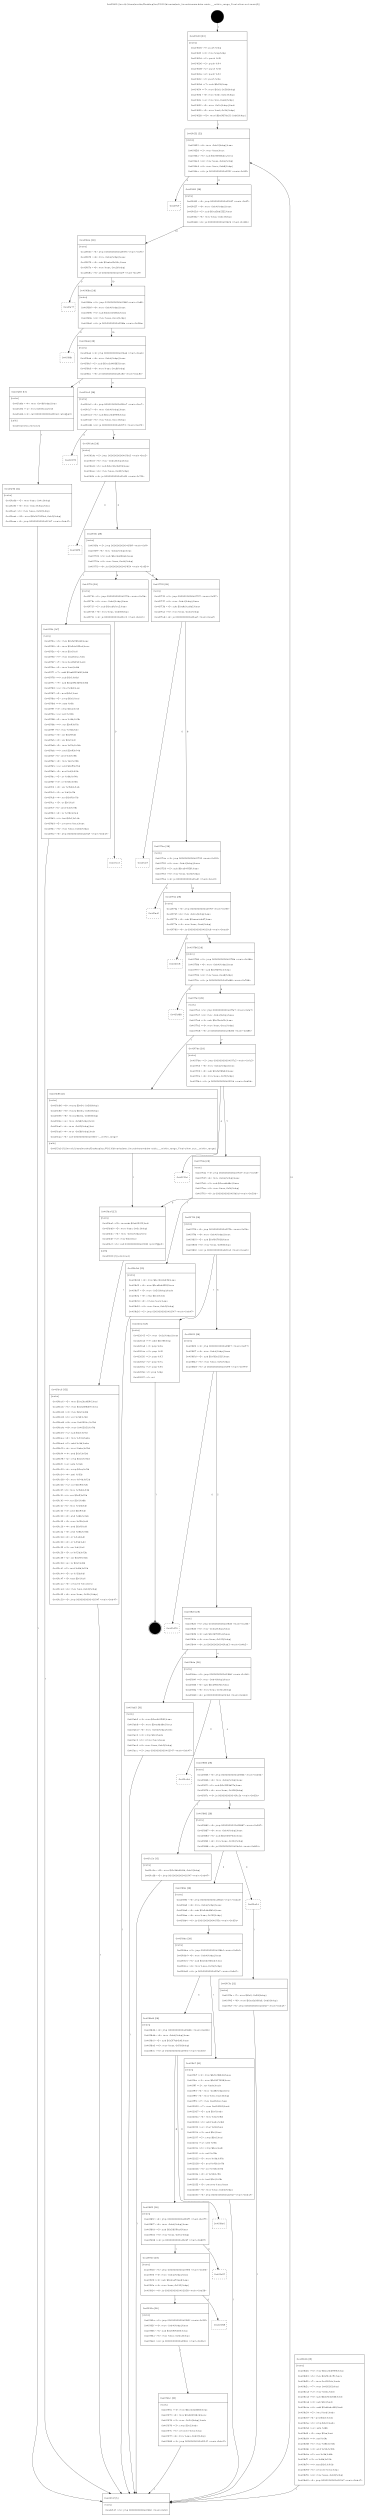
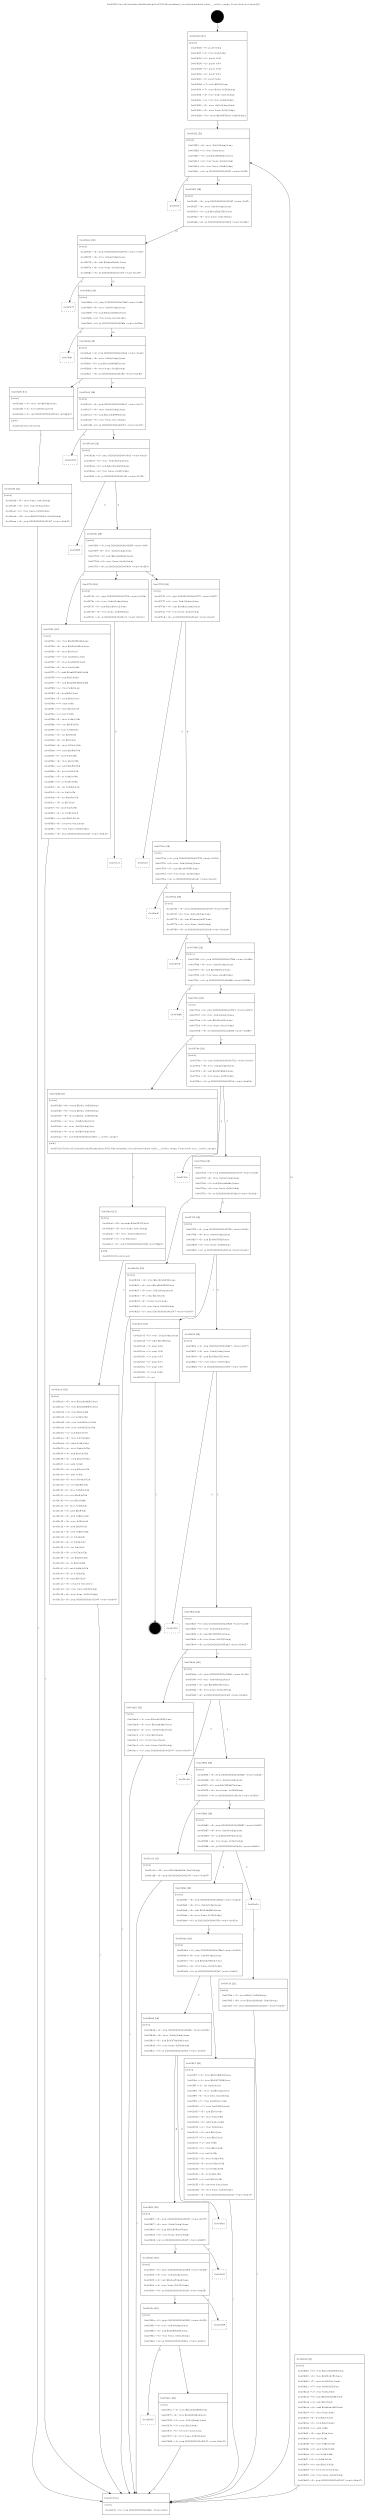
(177, 1200) -> (222, 1205)
none -> (148, 2420)
